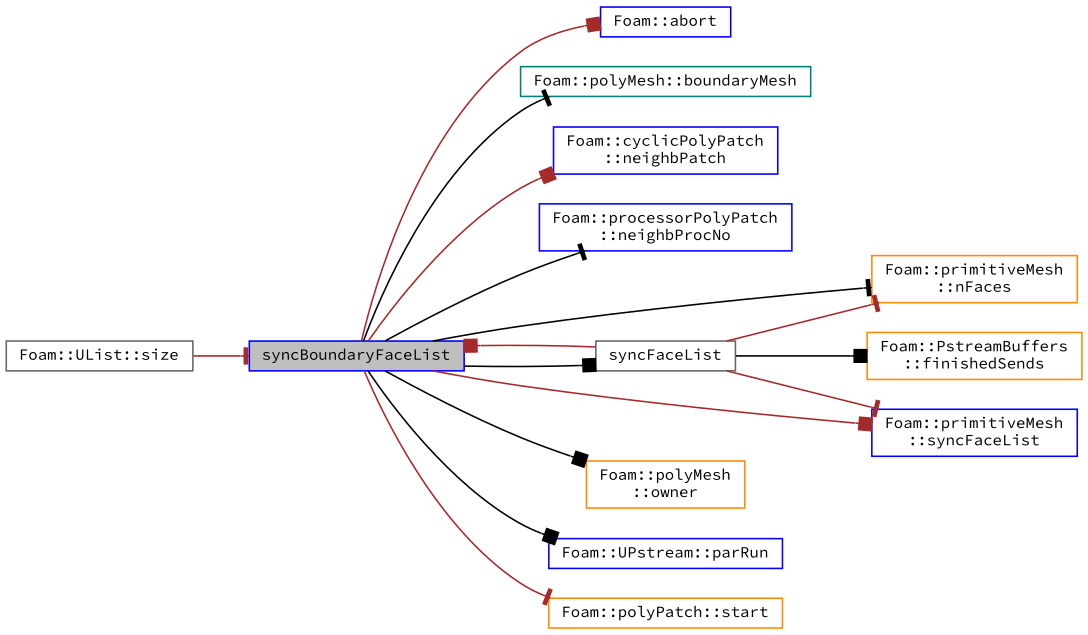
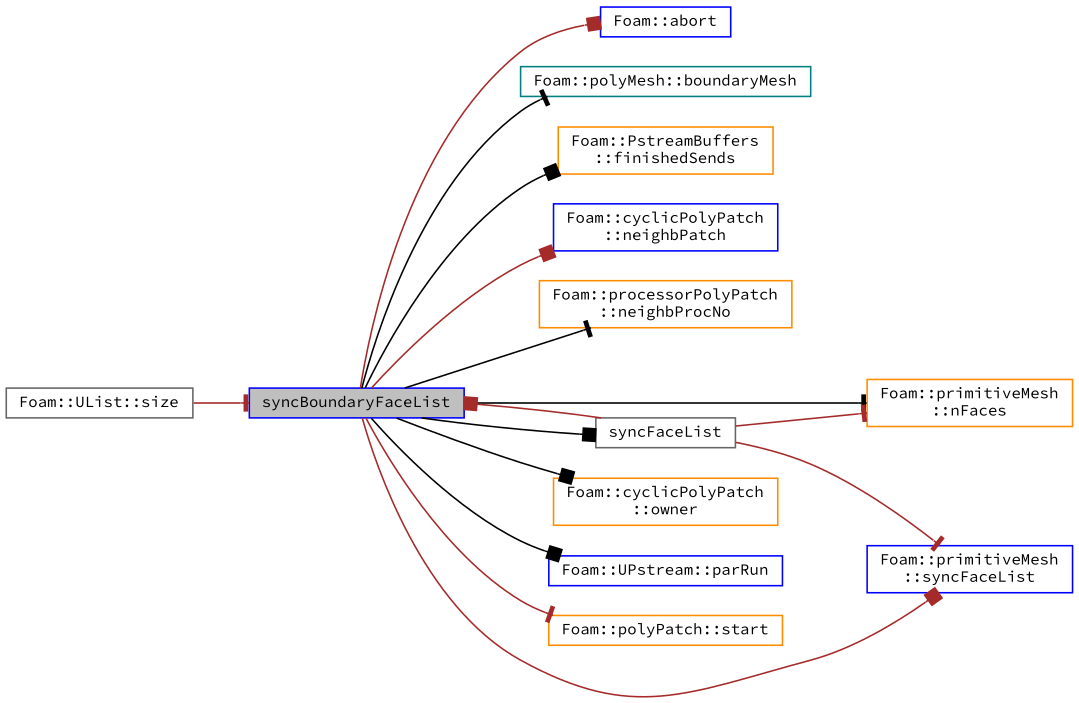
(666, 227) -> (666, 304)
(793, 356) -> (439, 268)
(666, 485) -> (666, 502)
